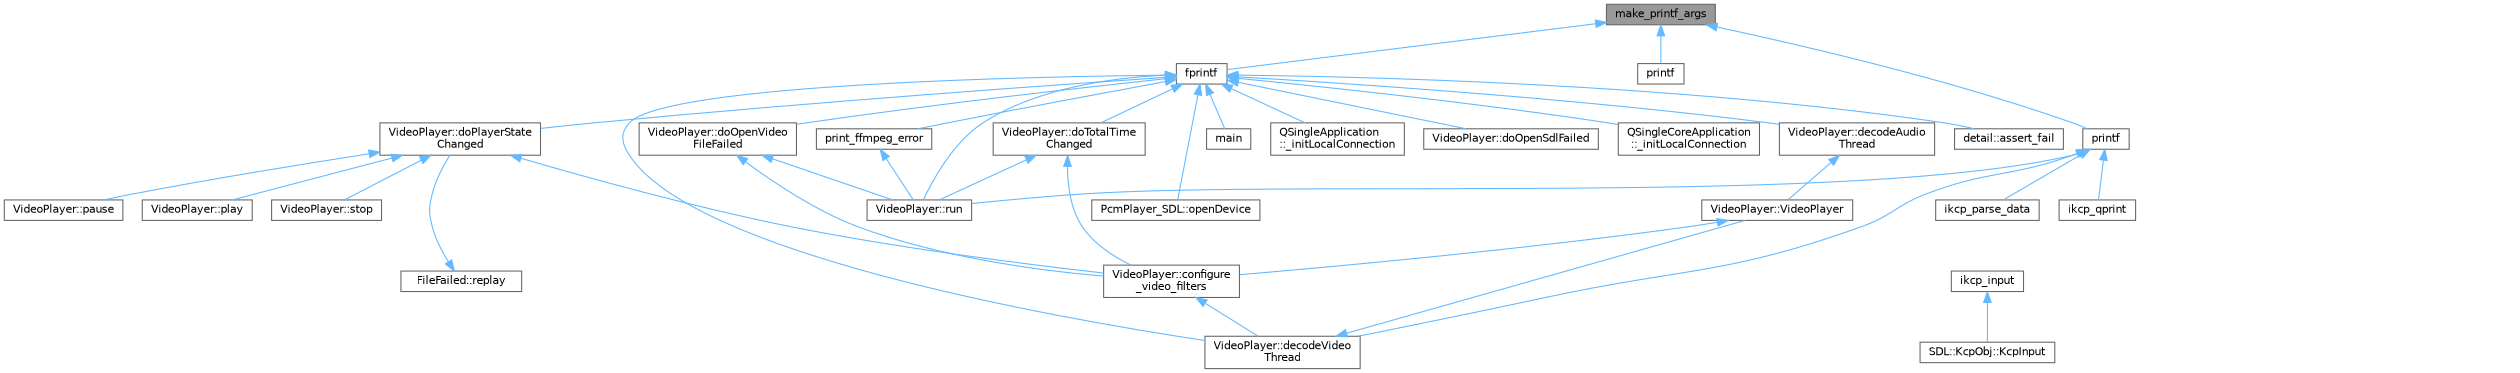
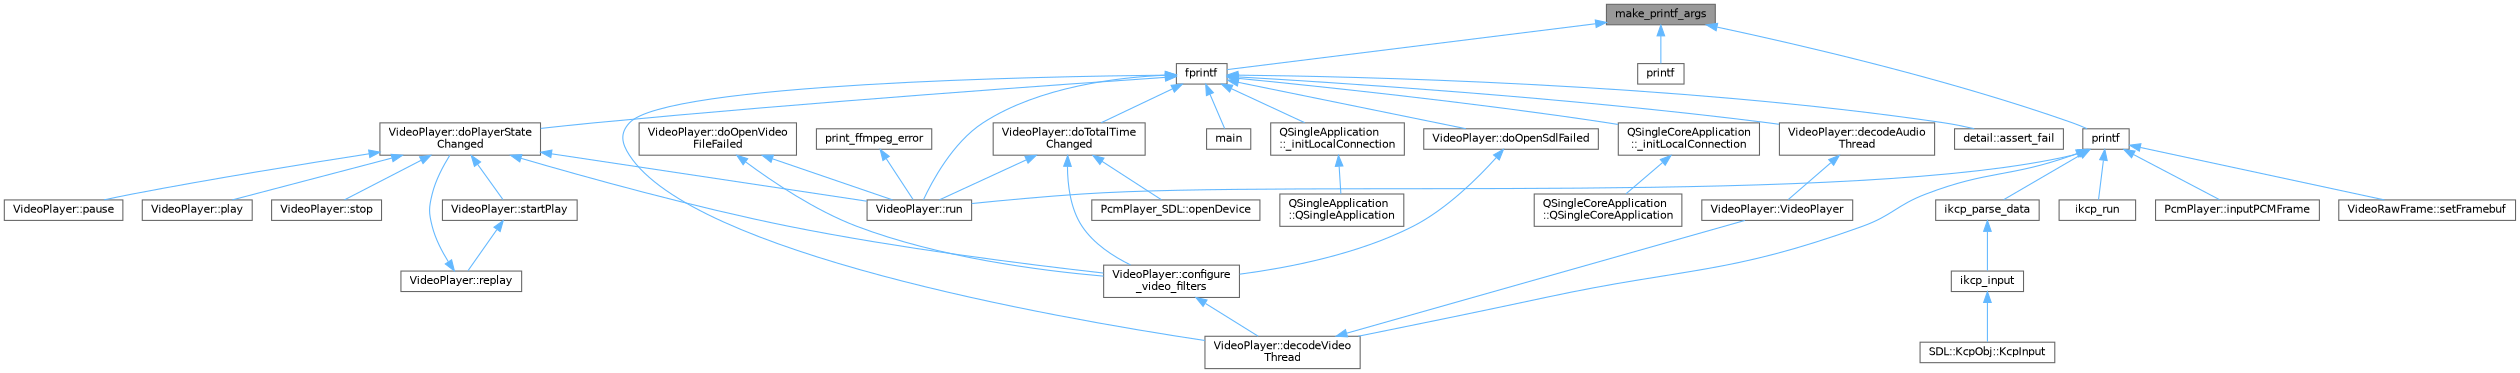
(981, 100) -> none
(1042, 105) -> none
(1188, 147) -> (1132, 181)
none -> (709, 178)
none -> (510, 210)
none -> (1342, 210)
none -> (1608, 210)
(2097, 210) -> (2097, 210)
none -> (2237, 210)
none -> (2427, 210)
none -> (1987, 251)
(1479, 252) -> (1380, 241)
(461, 281) -> (461, 281)
